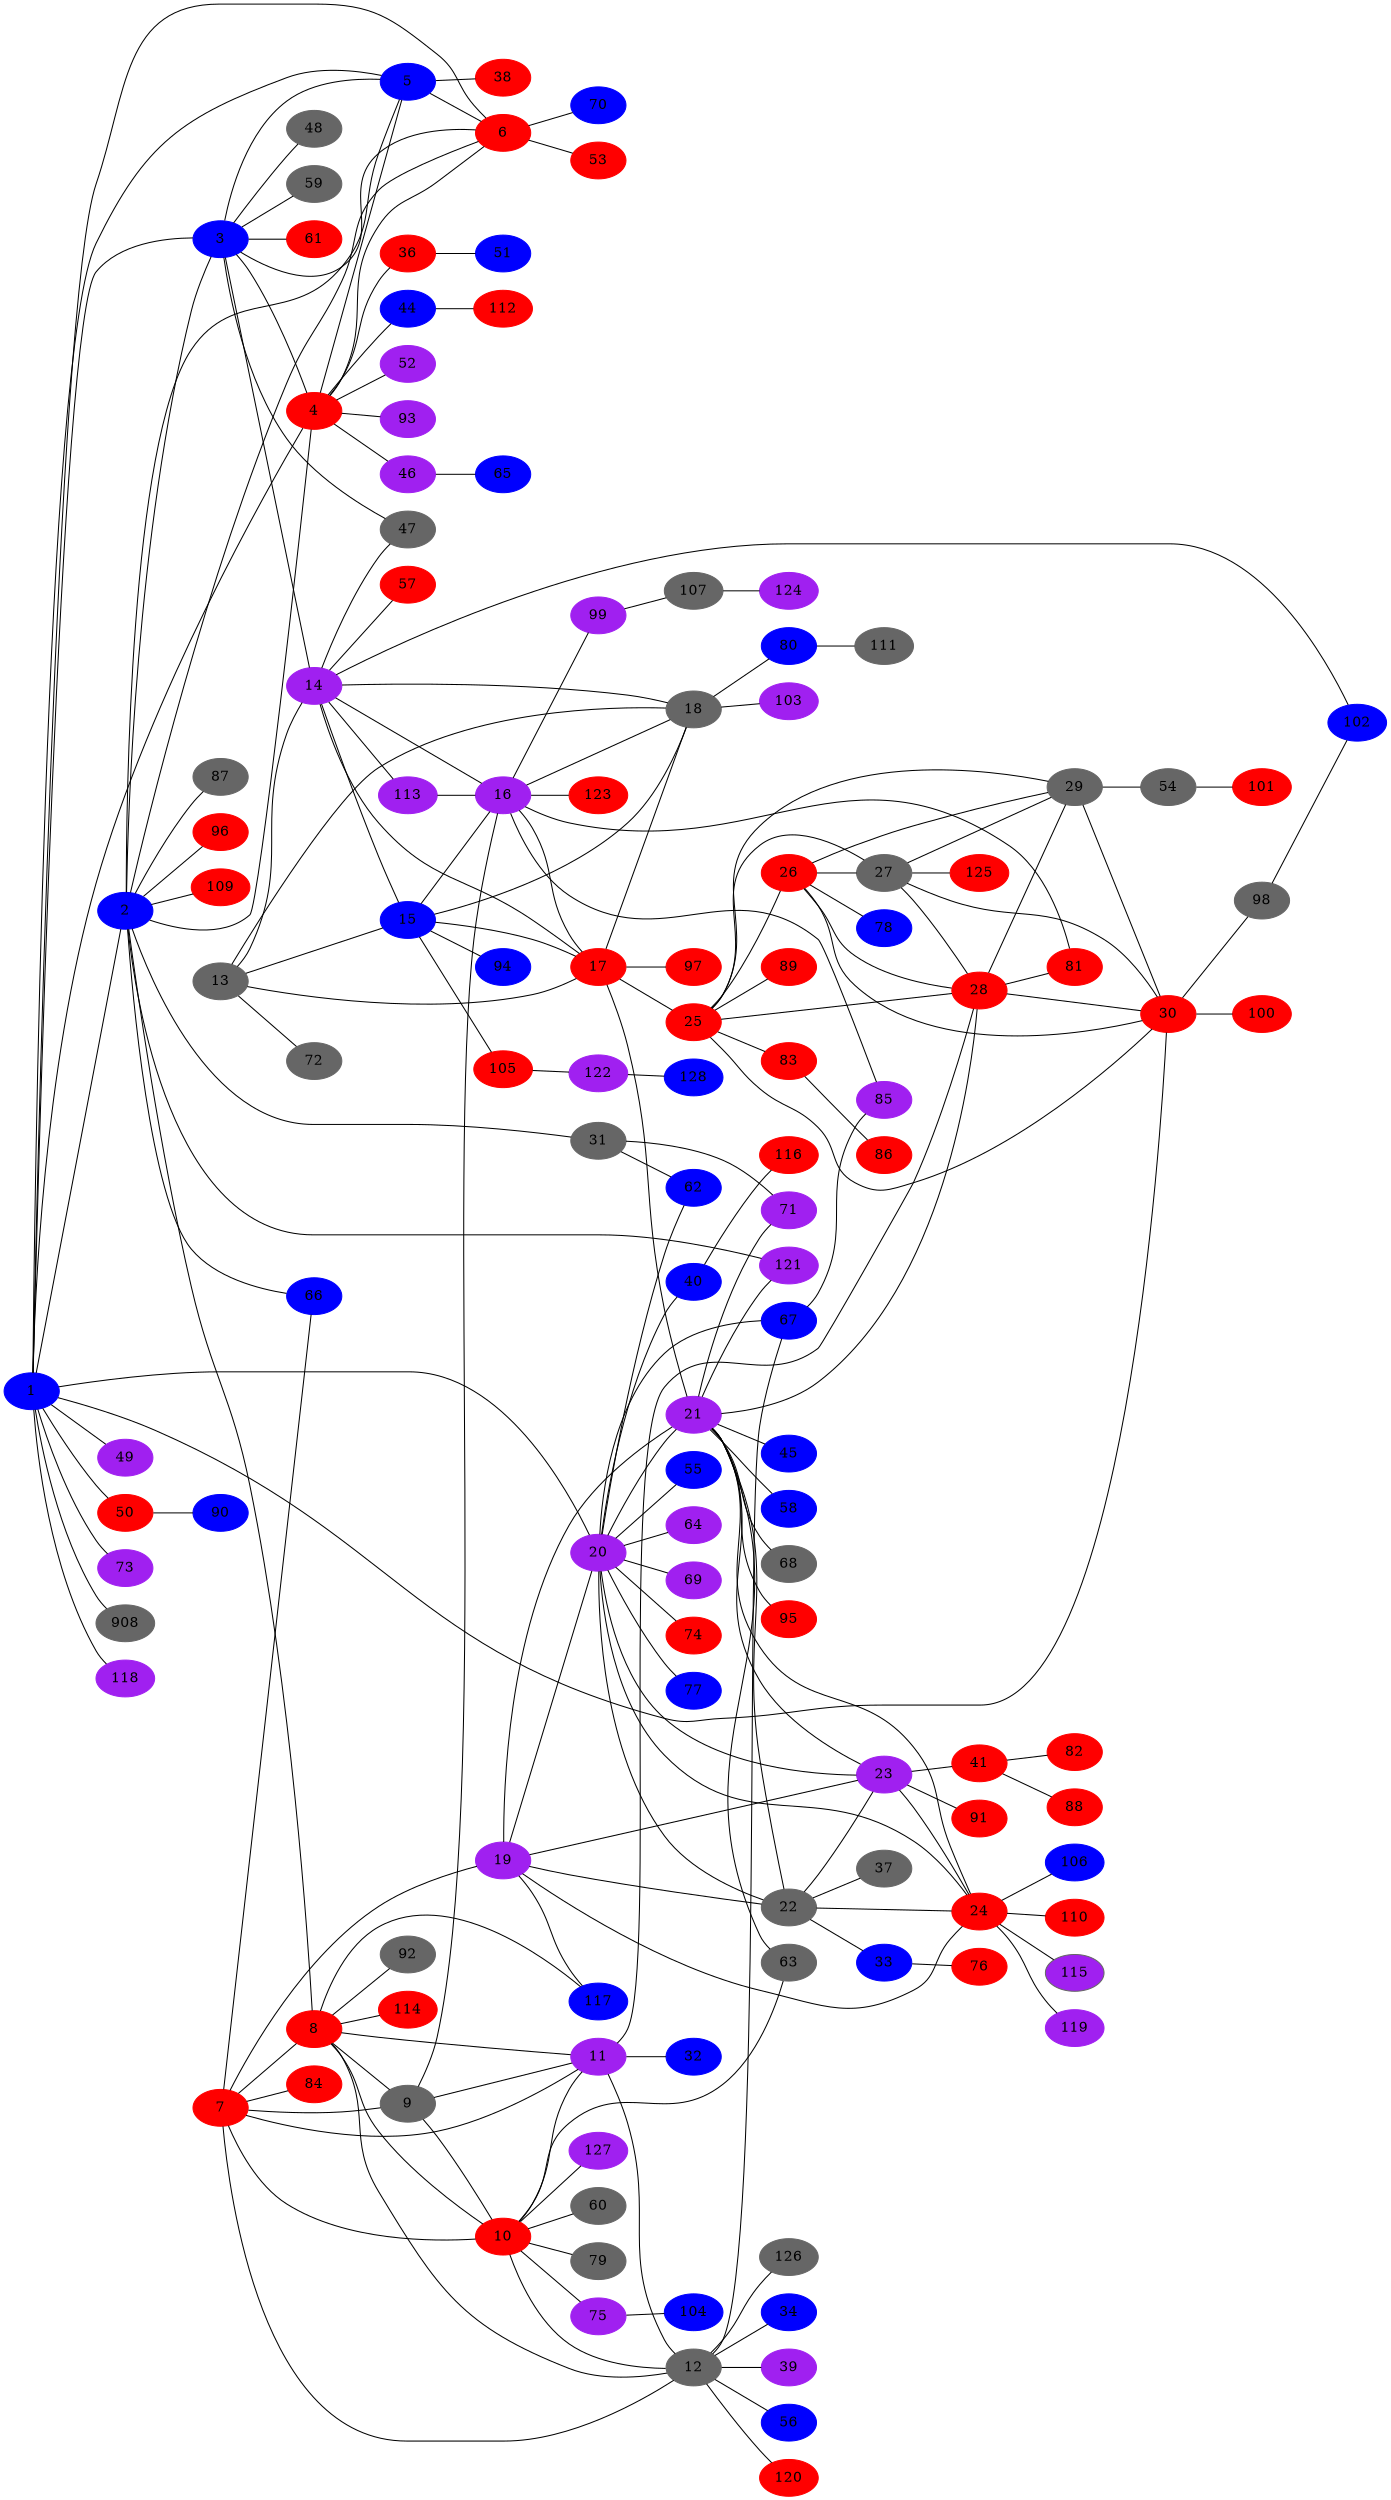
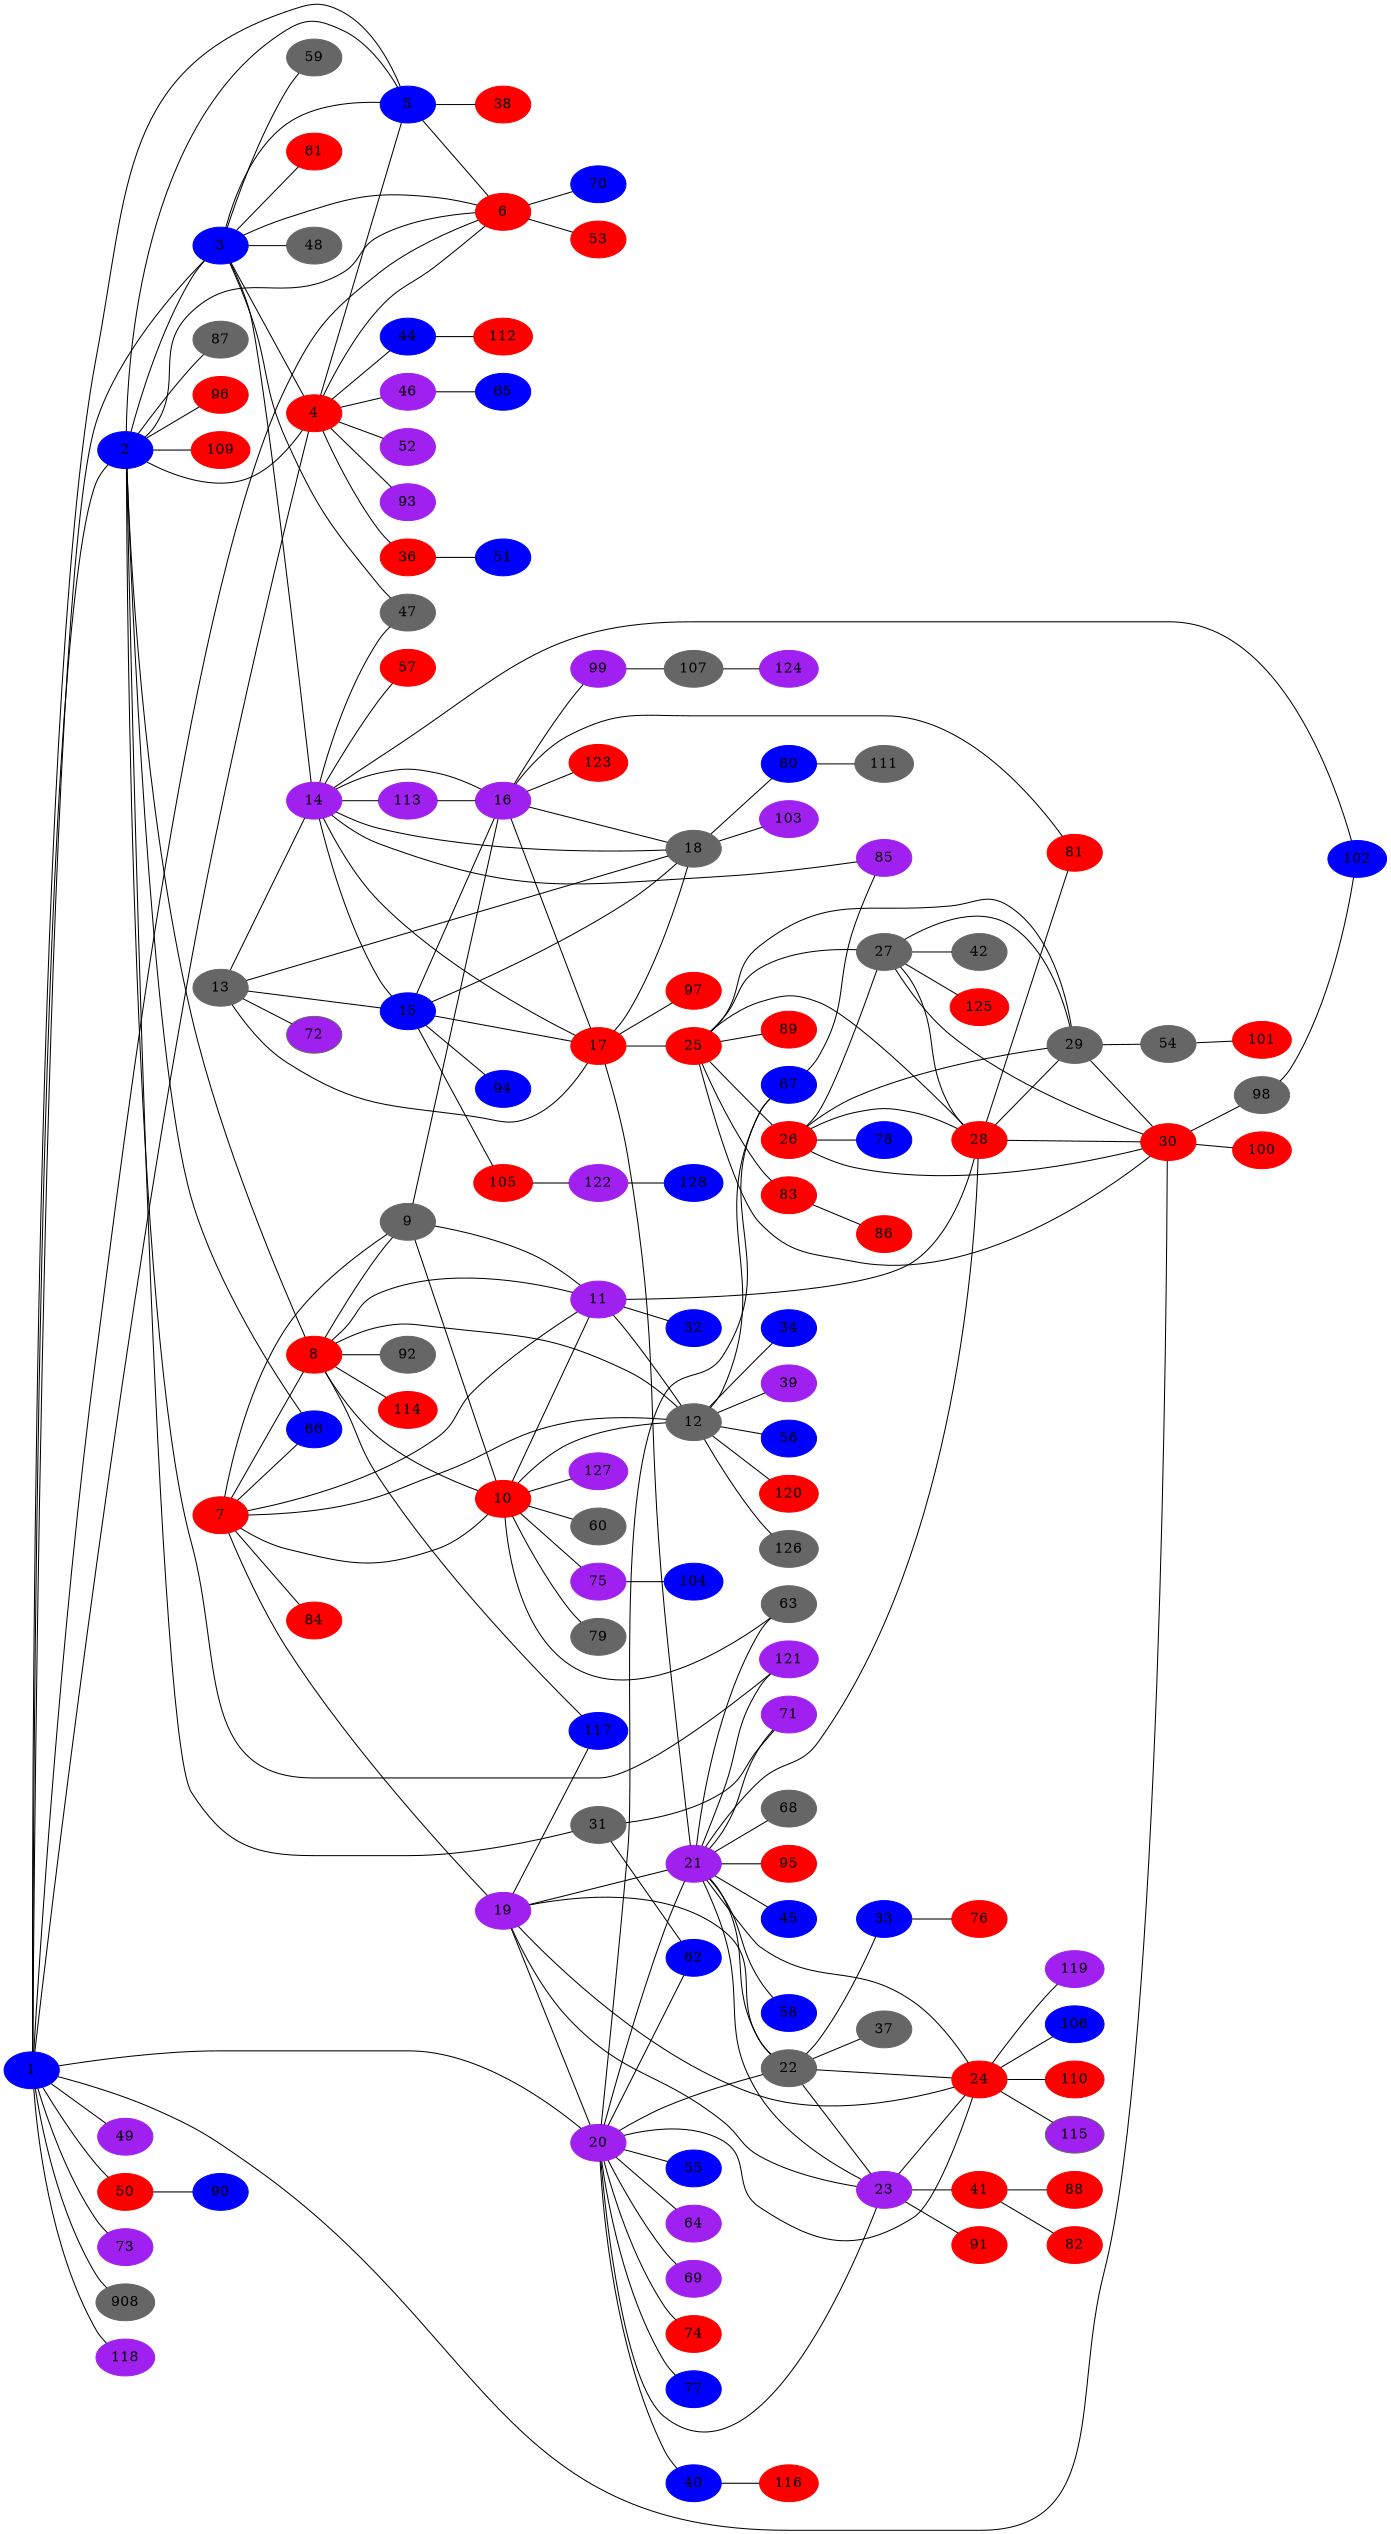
(721, 911) -> (602, 883)
none -> (979, 952)
(314, 1061) -> (314, 1035)
